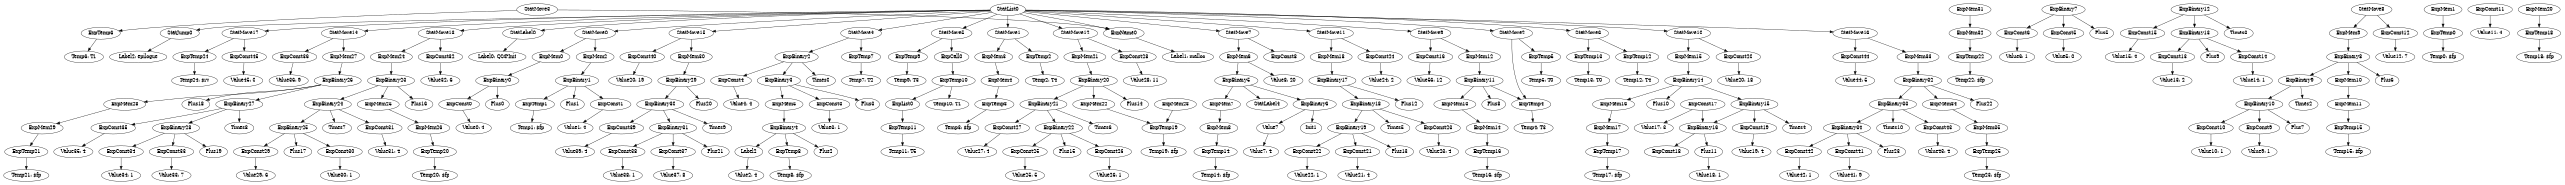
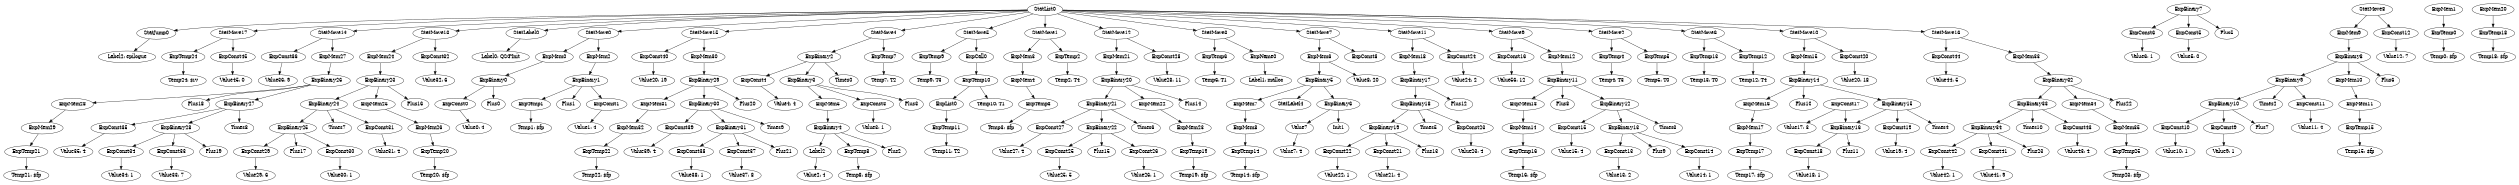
(1065, 20) -> (1127, 21)
none -> (2299, 91)
none -> (680, 92)
(1504, 92) -> (1587, 92)
(1127, 116) -> (1170, 115)
(903, 152) -> (946, 152)
(1709, 162) -> (1808, 162)
